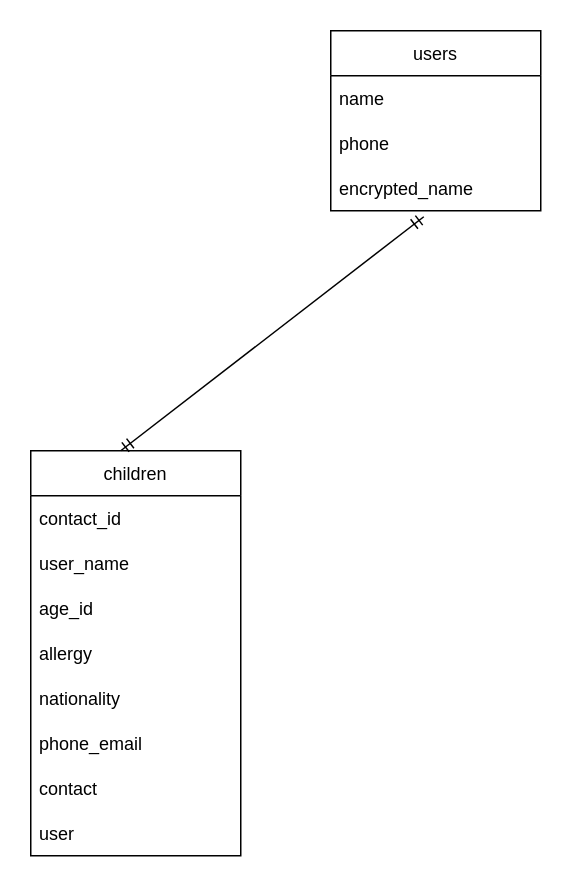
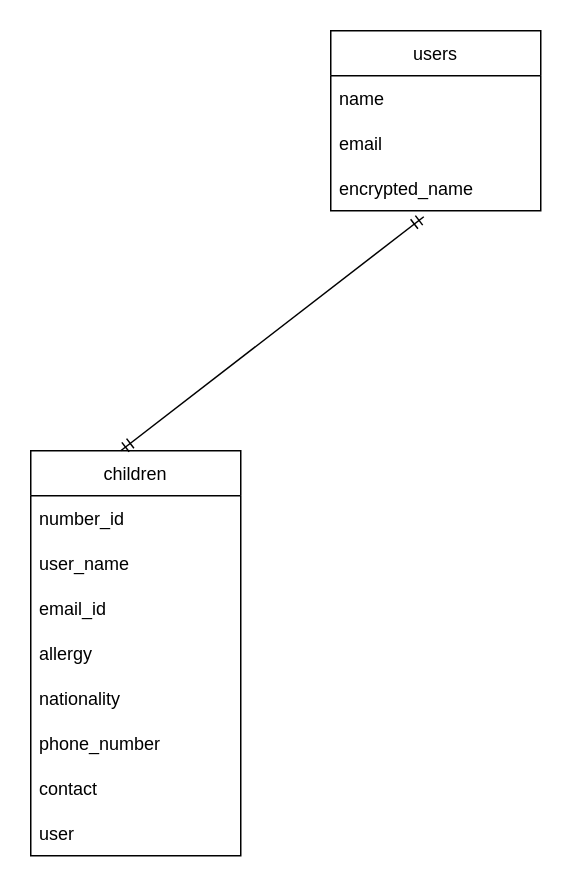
(364, 144) -> (360, 144)
(87, 519) -> (82, 519)
(67, 609) -> (72, 609)
(90, 744) -> (99, 744)
